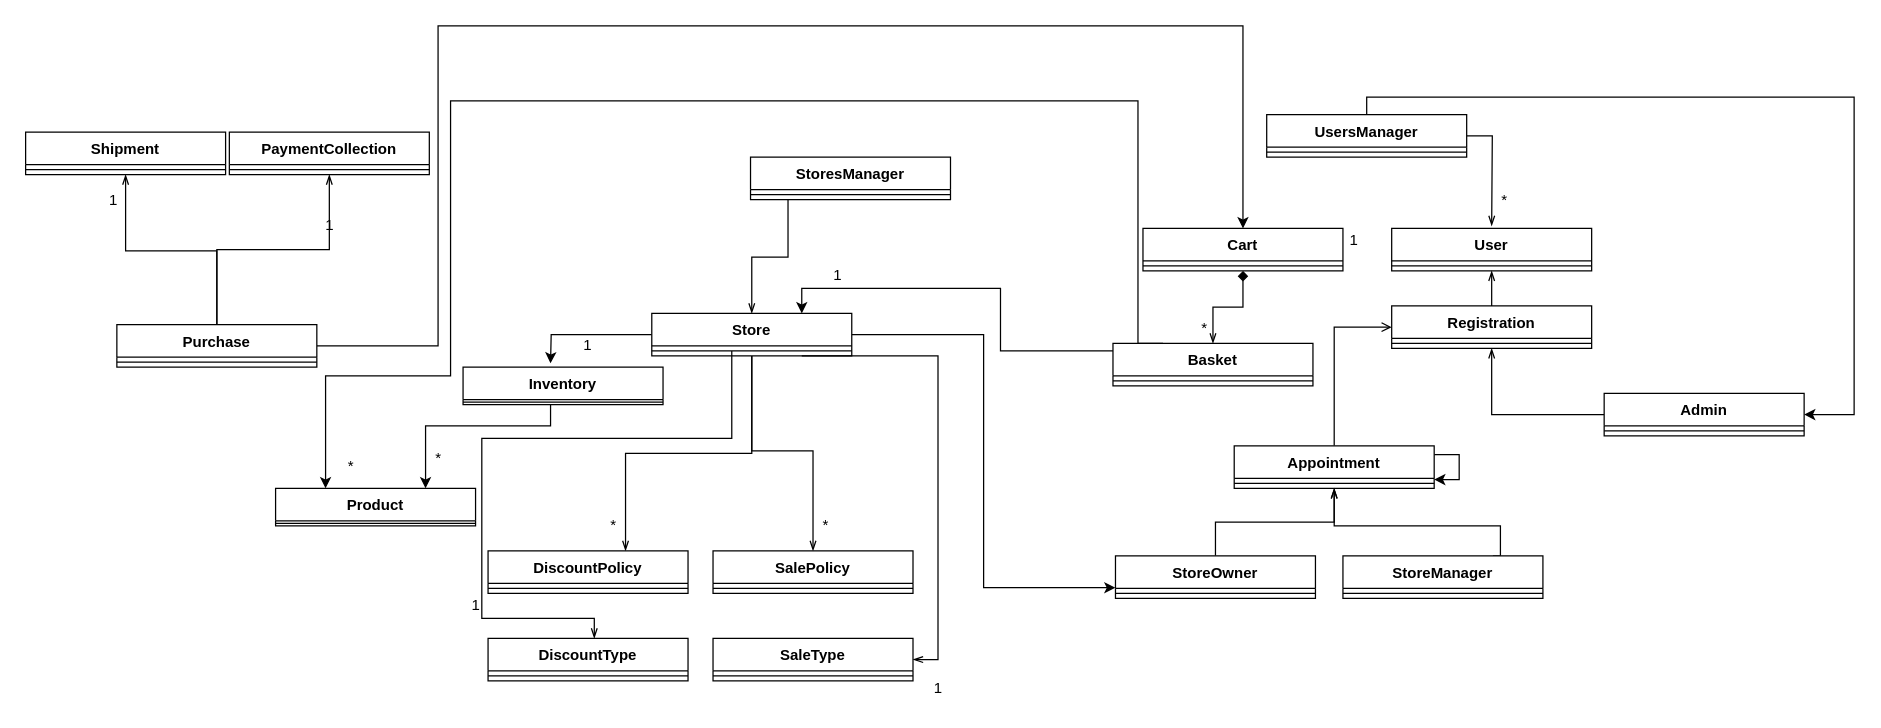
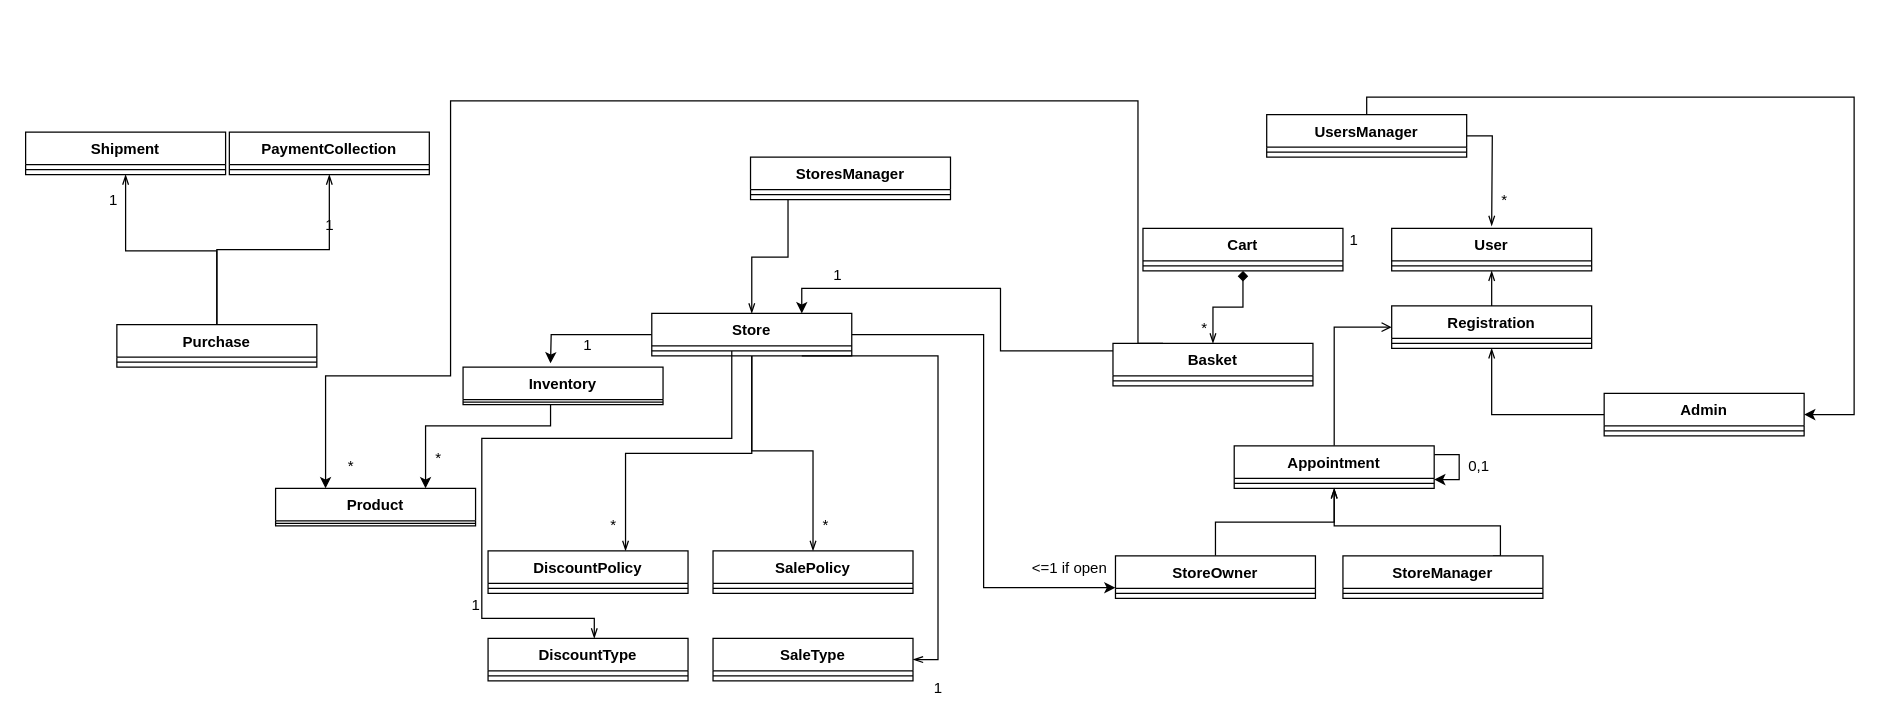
(717, 26) -> none
none -> (1479, 467)
none -> (1069, 568)
